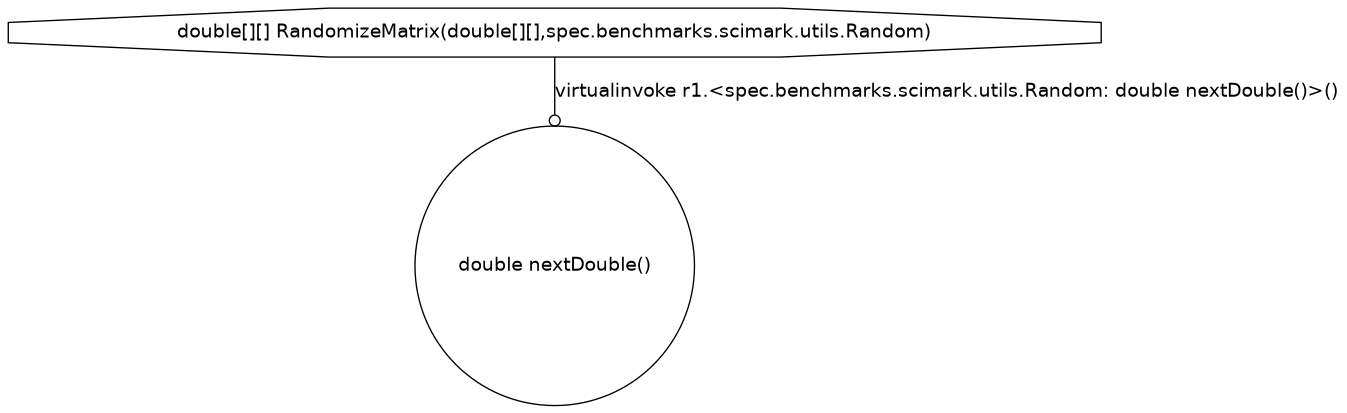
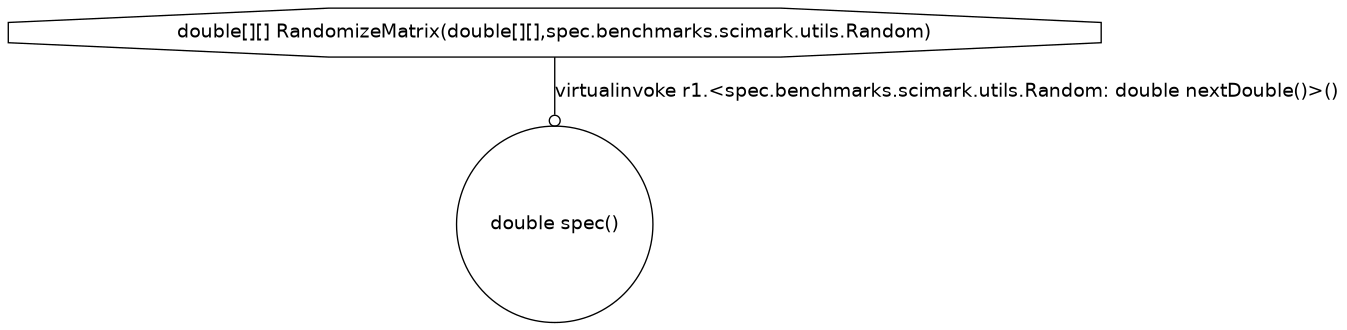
(555, 266) -> (555, 224)
